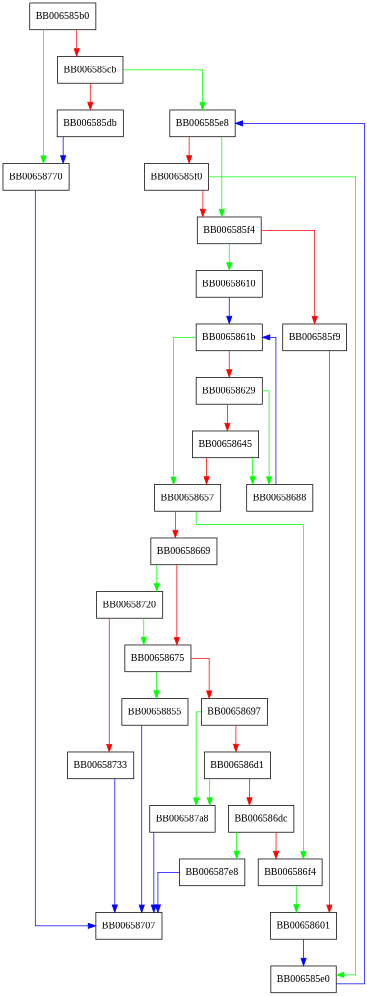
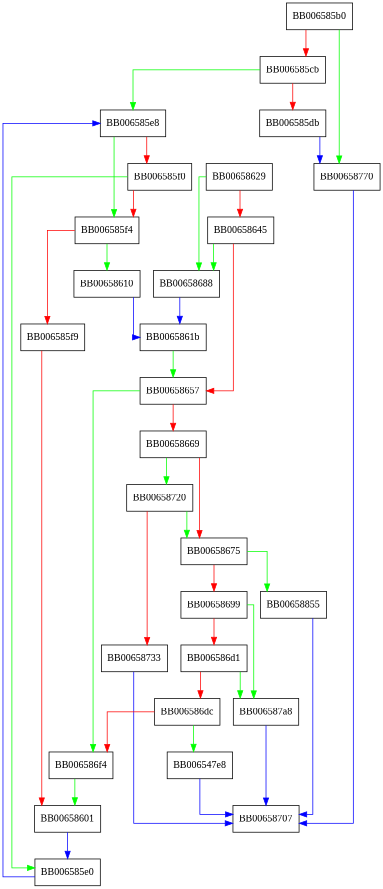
(229, 360) -> none
(234, 712) -> (214, 605)
(212, 872) -> (200, 765)
